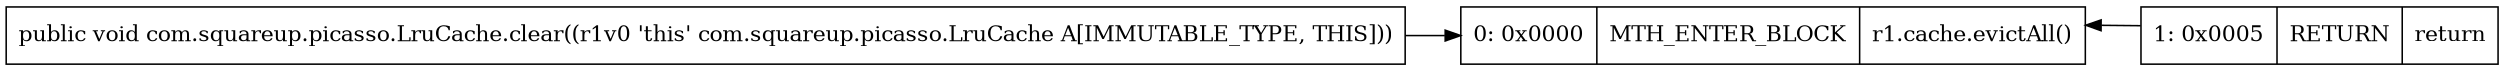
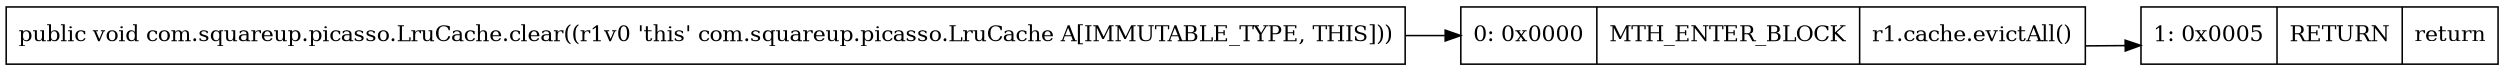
(2121, 25) -> (2105, 46)
